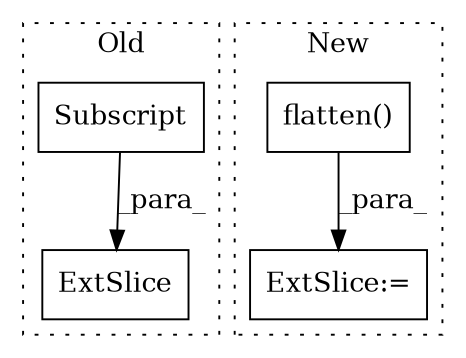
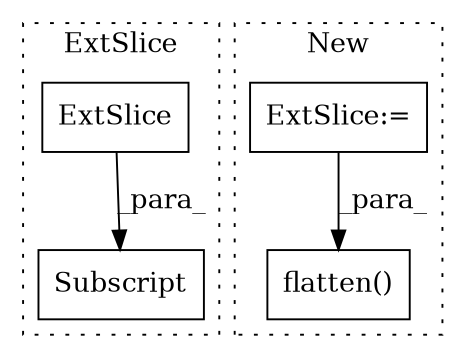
(121, 45) -> (121, 45)
(119, 191) -> (118, 191)
(339, 191) -> (339, 191)
